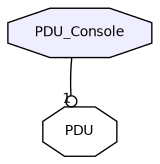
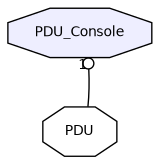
(71, 77) -> (89, 88)
